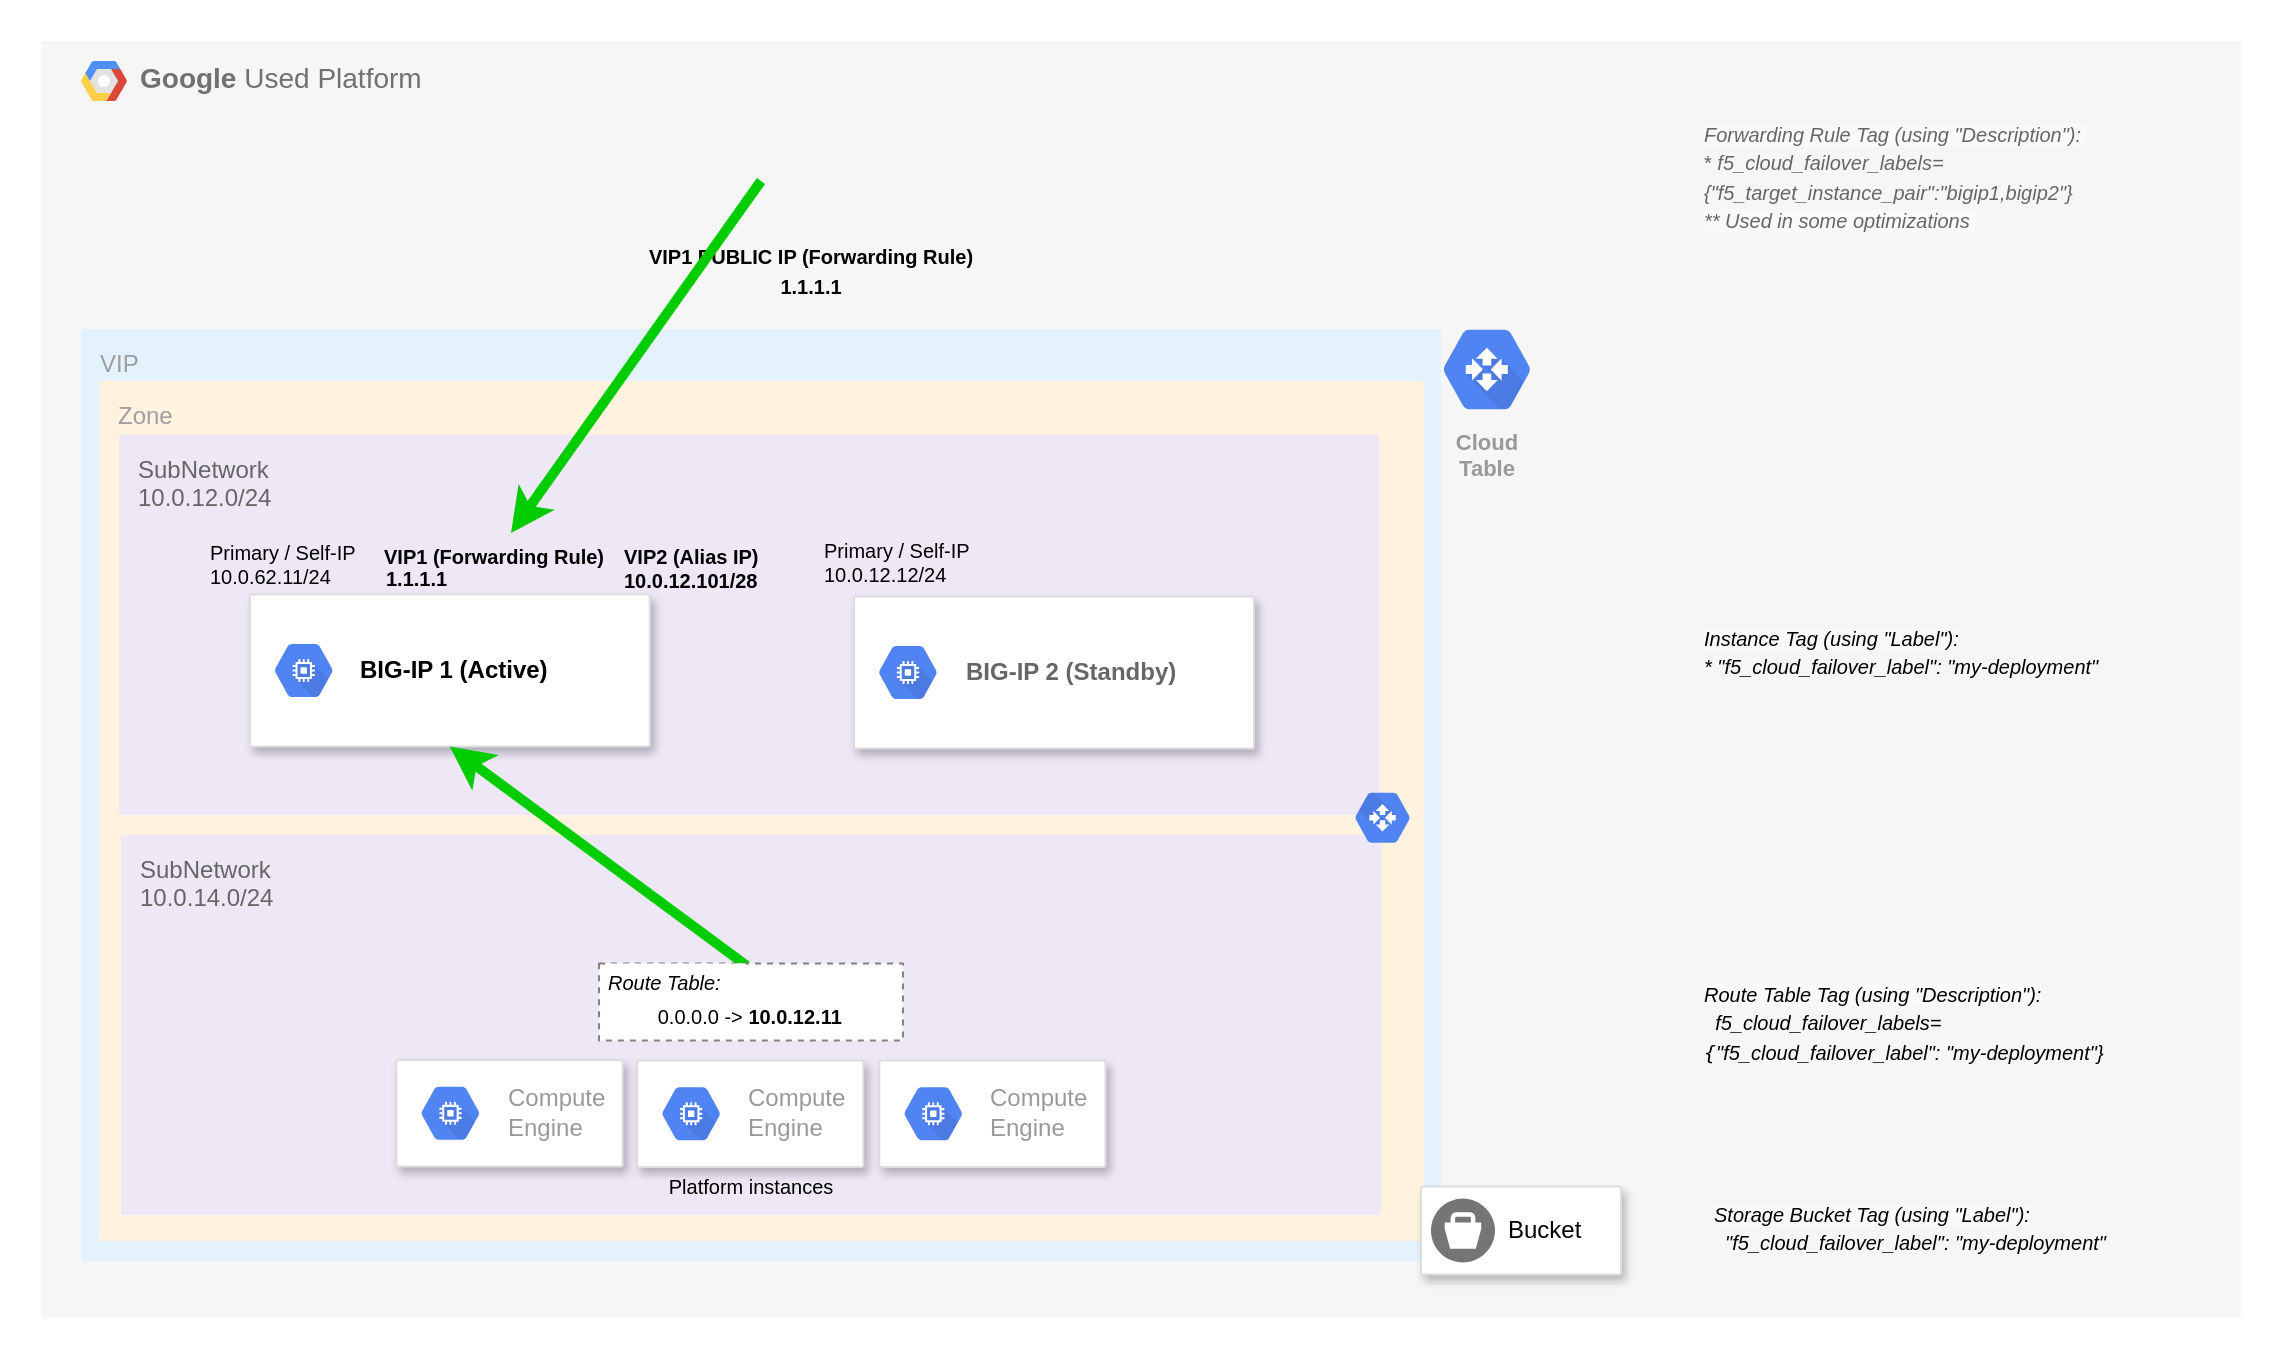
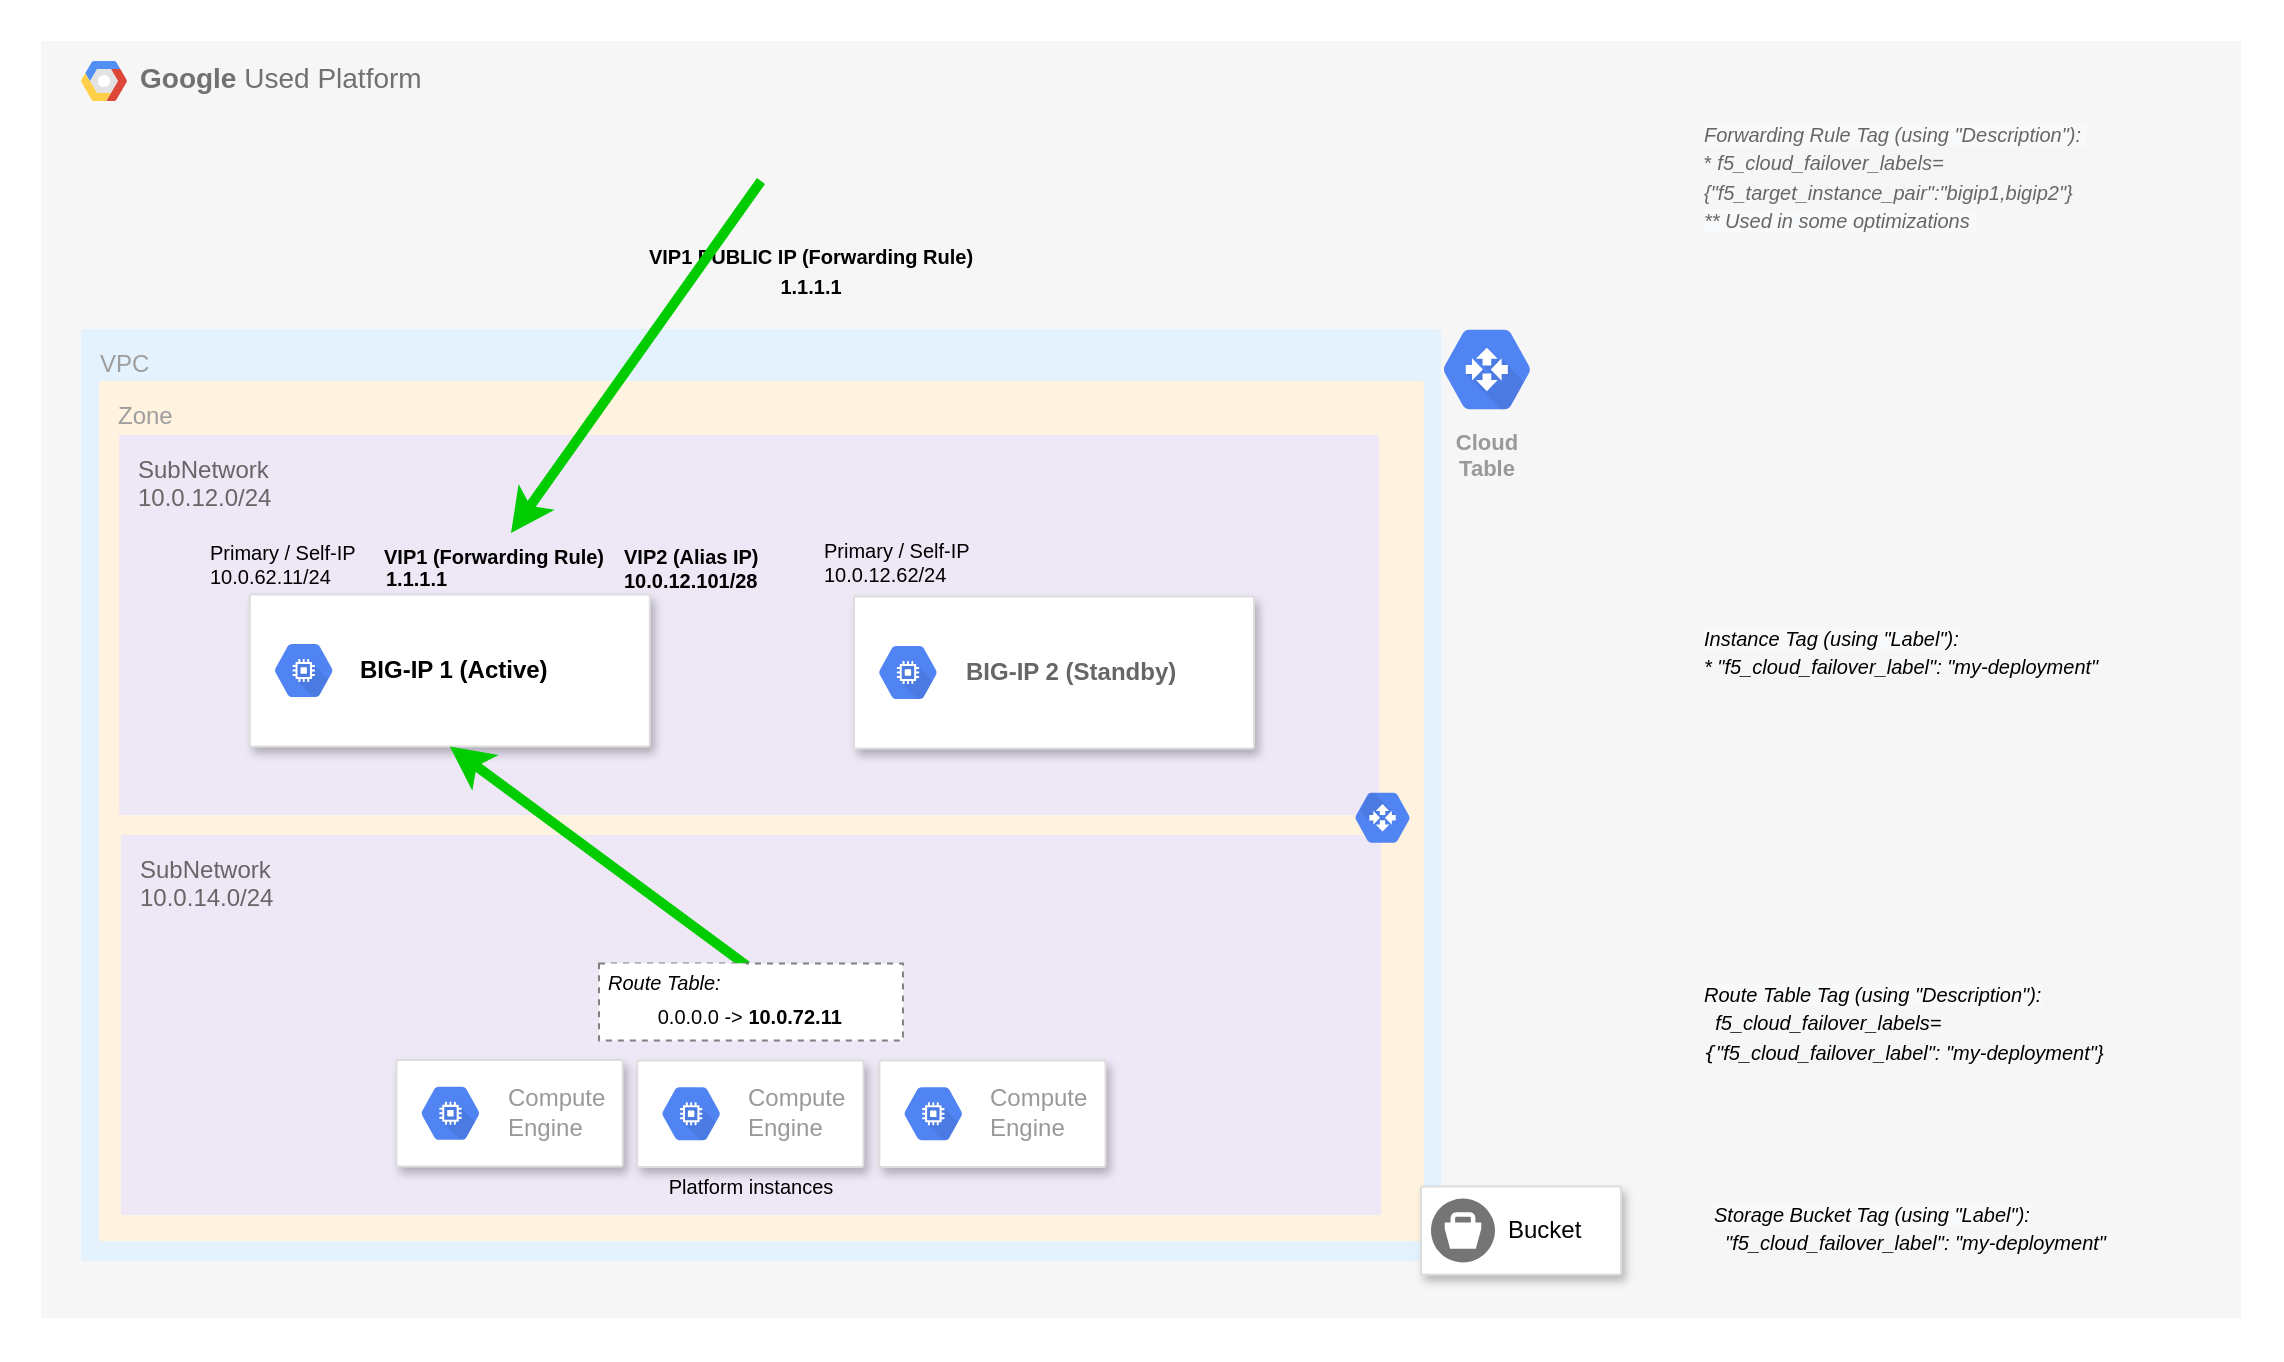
(121, 365) -> (121, 365)
(903, 575) -> (903, 575)
(748, 1017) -> (748, 1017)
